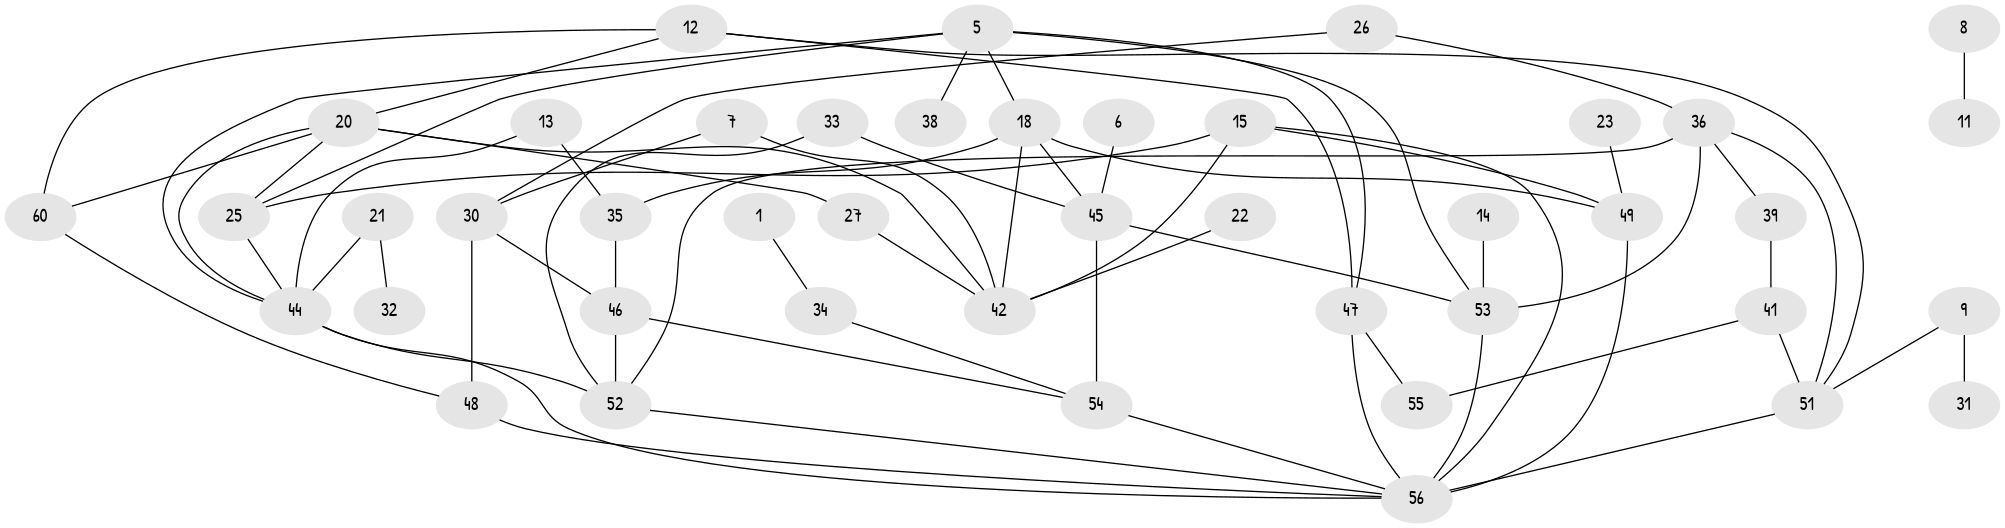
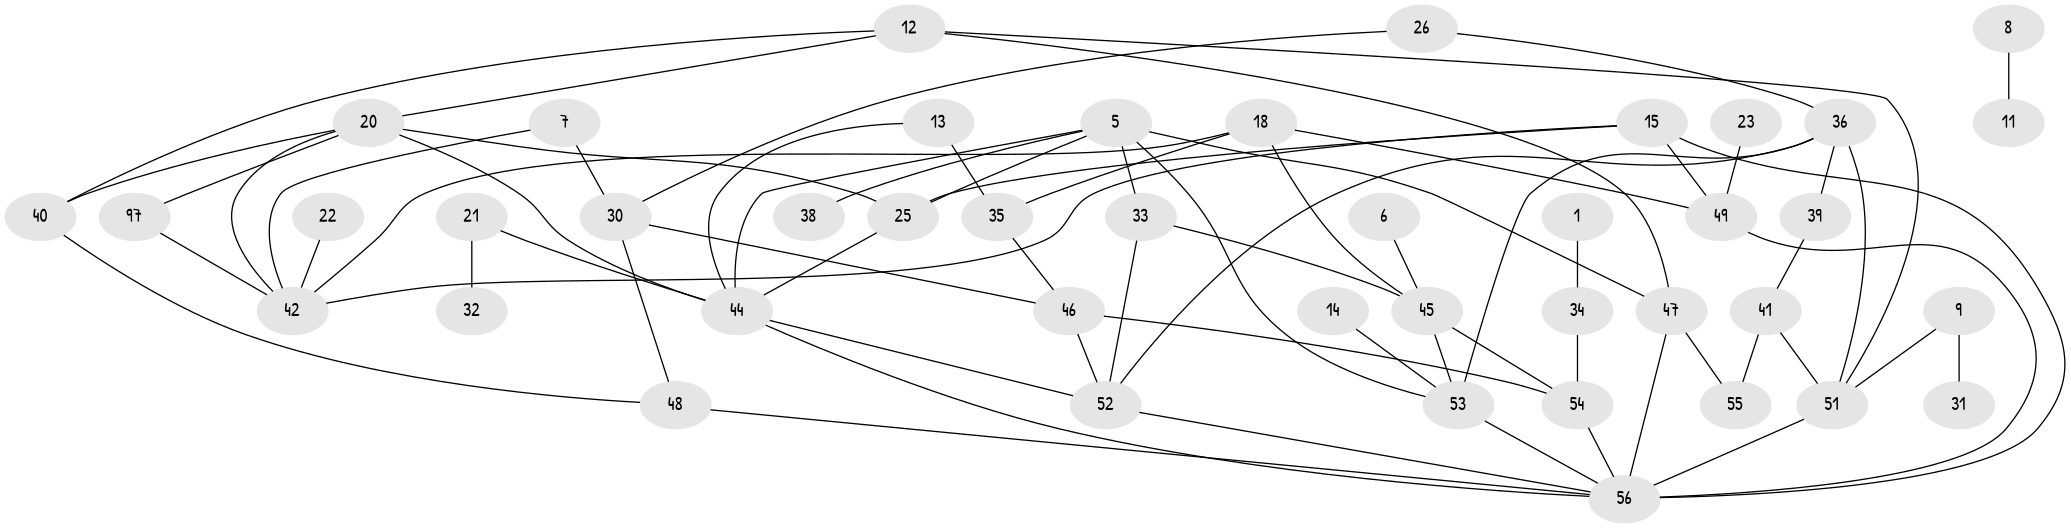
(1001, 76) -> (1129, 170)
(41, 217) -> (41, 217)
(853, 217) -> (135, 217)
